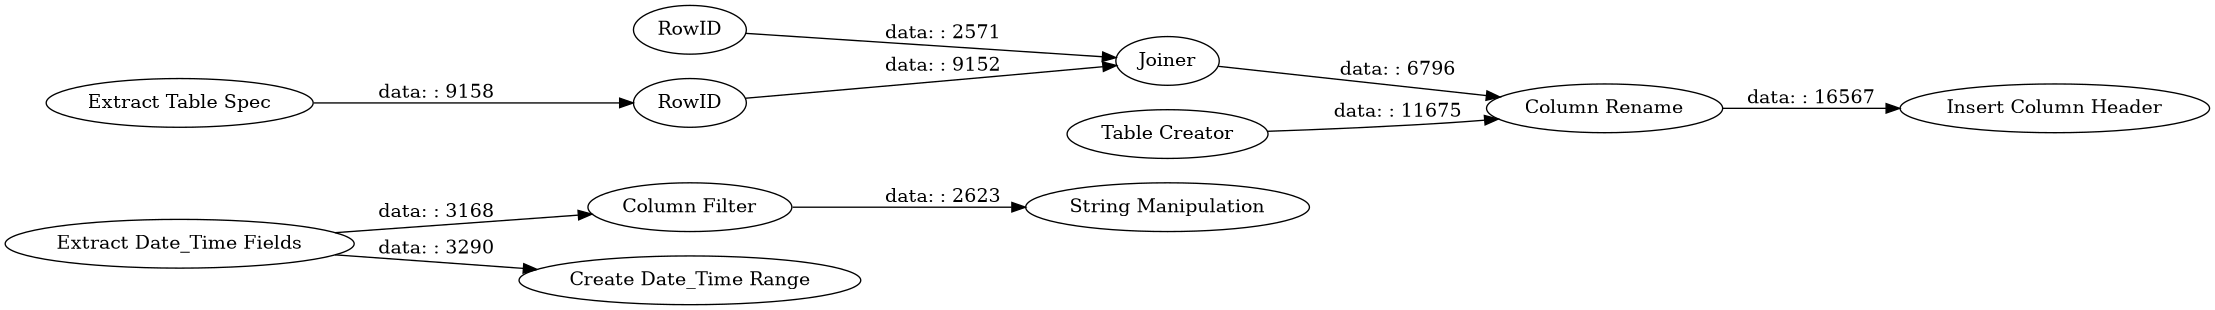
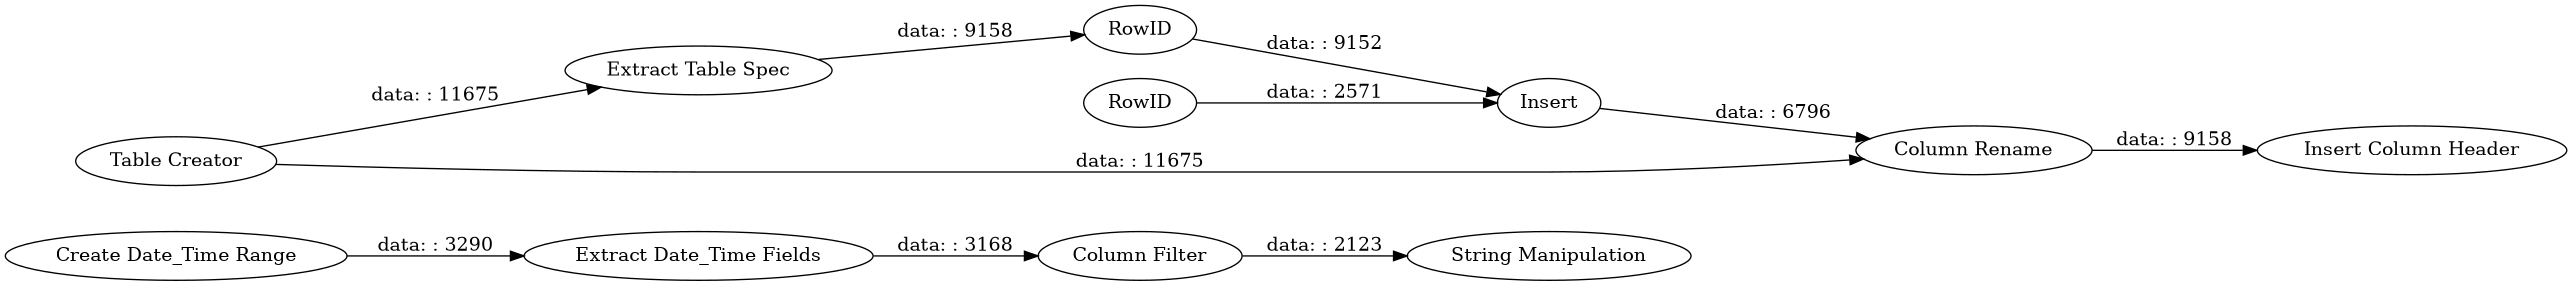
(1168, 61) -> (1549, 103)
(1811, 98) -> (2175, 140)
none -> (423, 118)
(943, 197) -> (1325, 246)
(429, 262) -> (429, 256)
